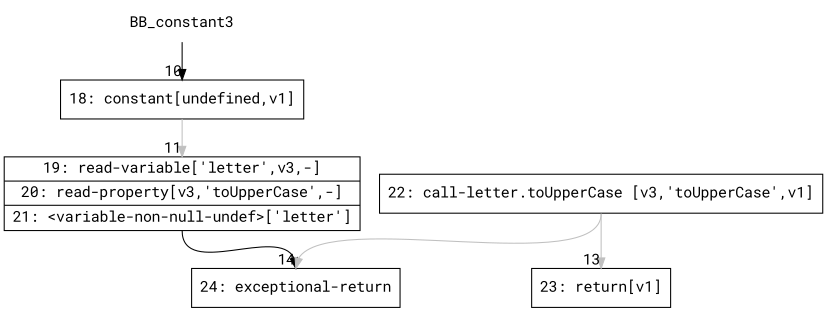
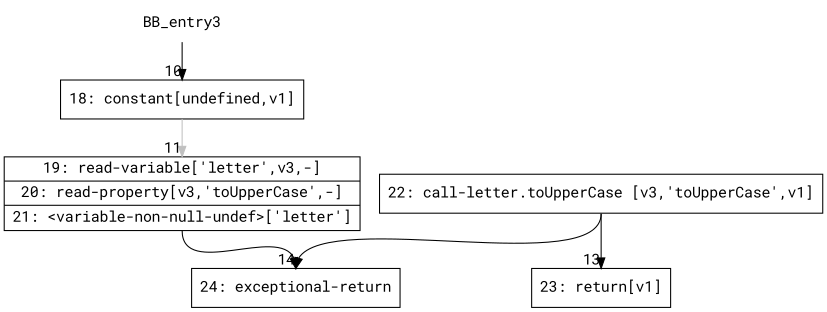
(182, 23) -> (182, 23)
(601, 236) -> (601, 236)
(454, 241) -> (454, 241)
